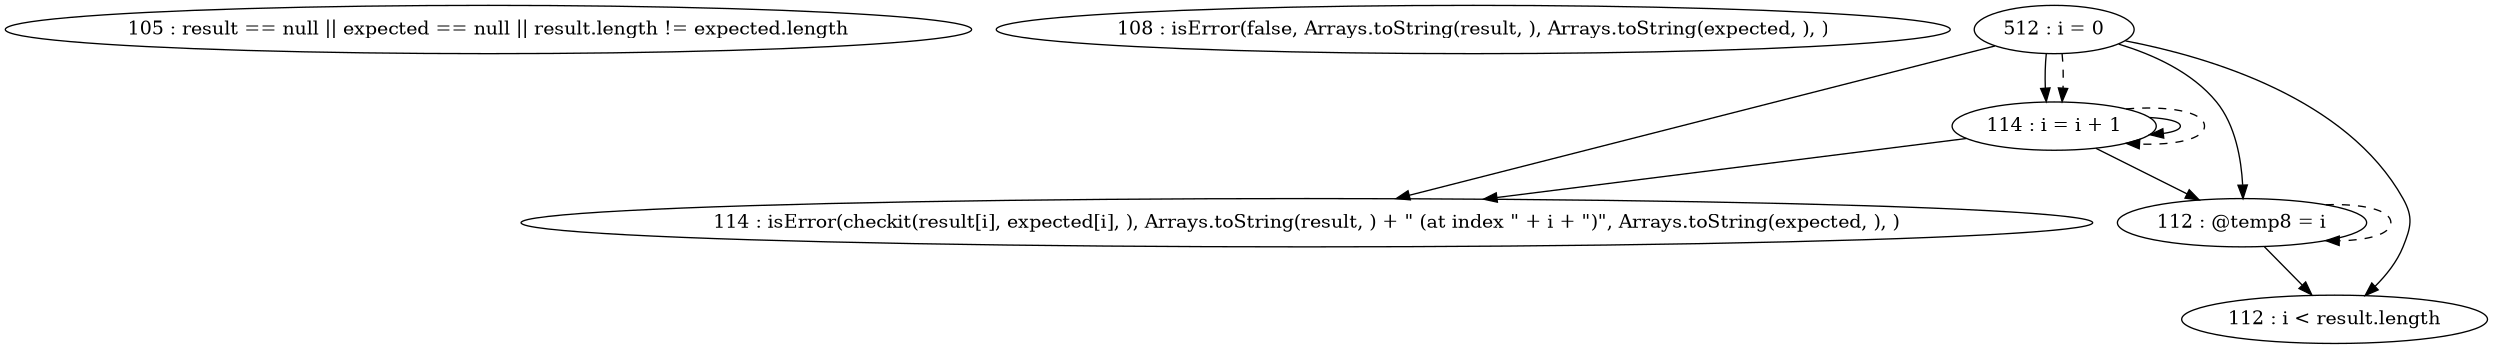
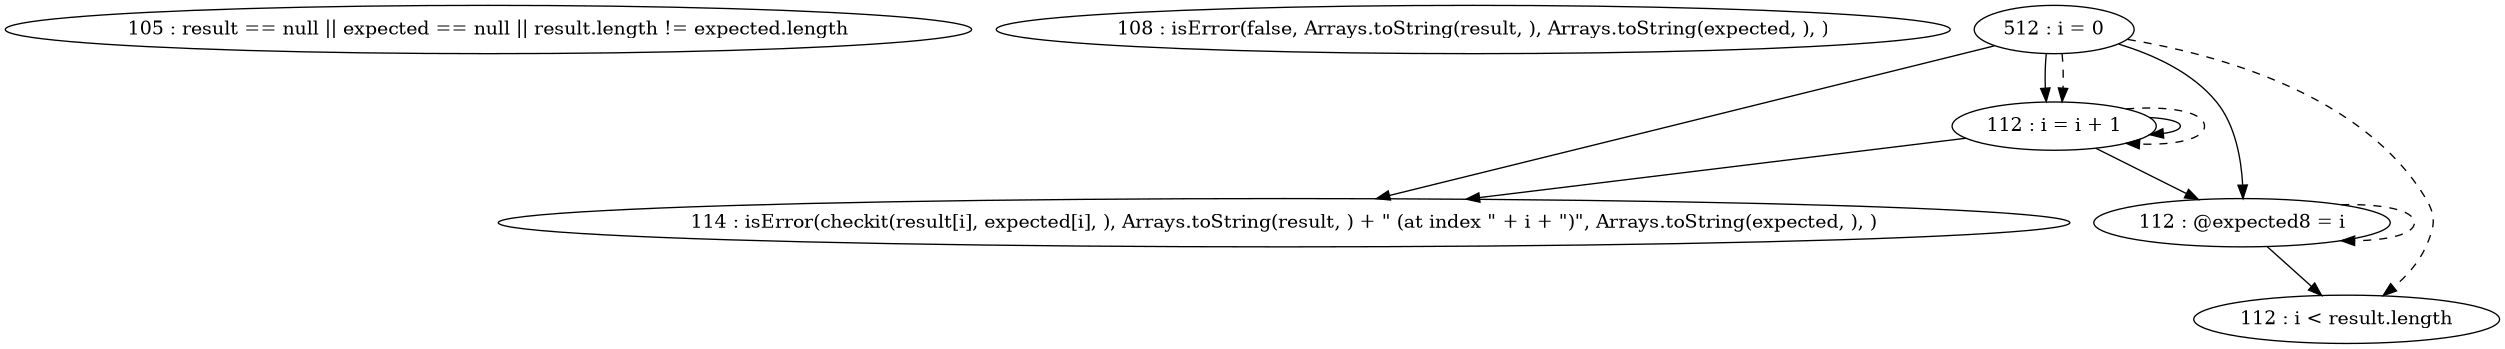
(2324, 117) -> (2339, 114)
(2054, 126) -> (2054, 126)
(2242, 223) -> (2242, 223)
